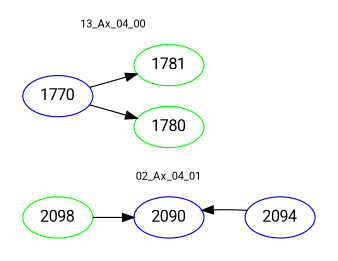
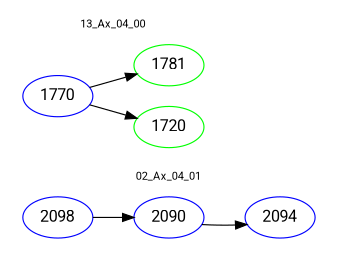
(169, 127) -> (169, 127)
(230, 210) -> (219, 225)
(58, 217) -> (58, 217)
